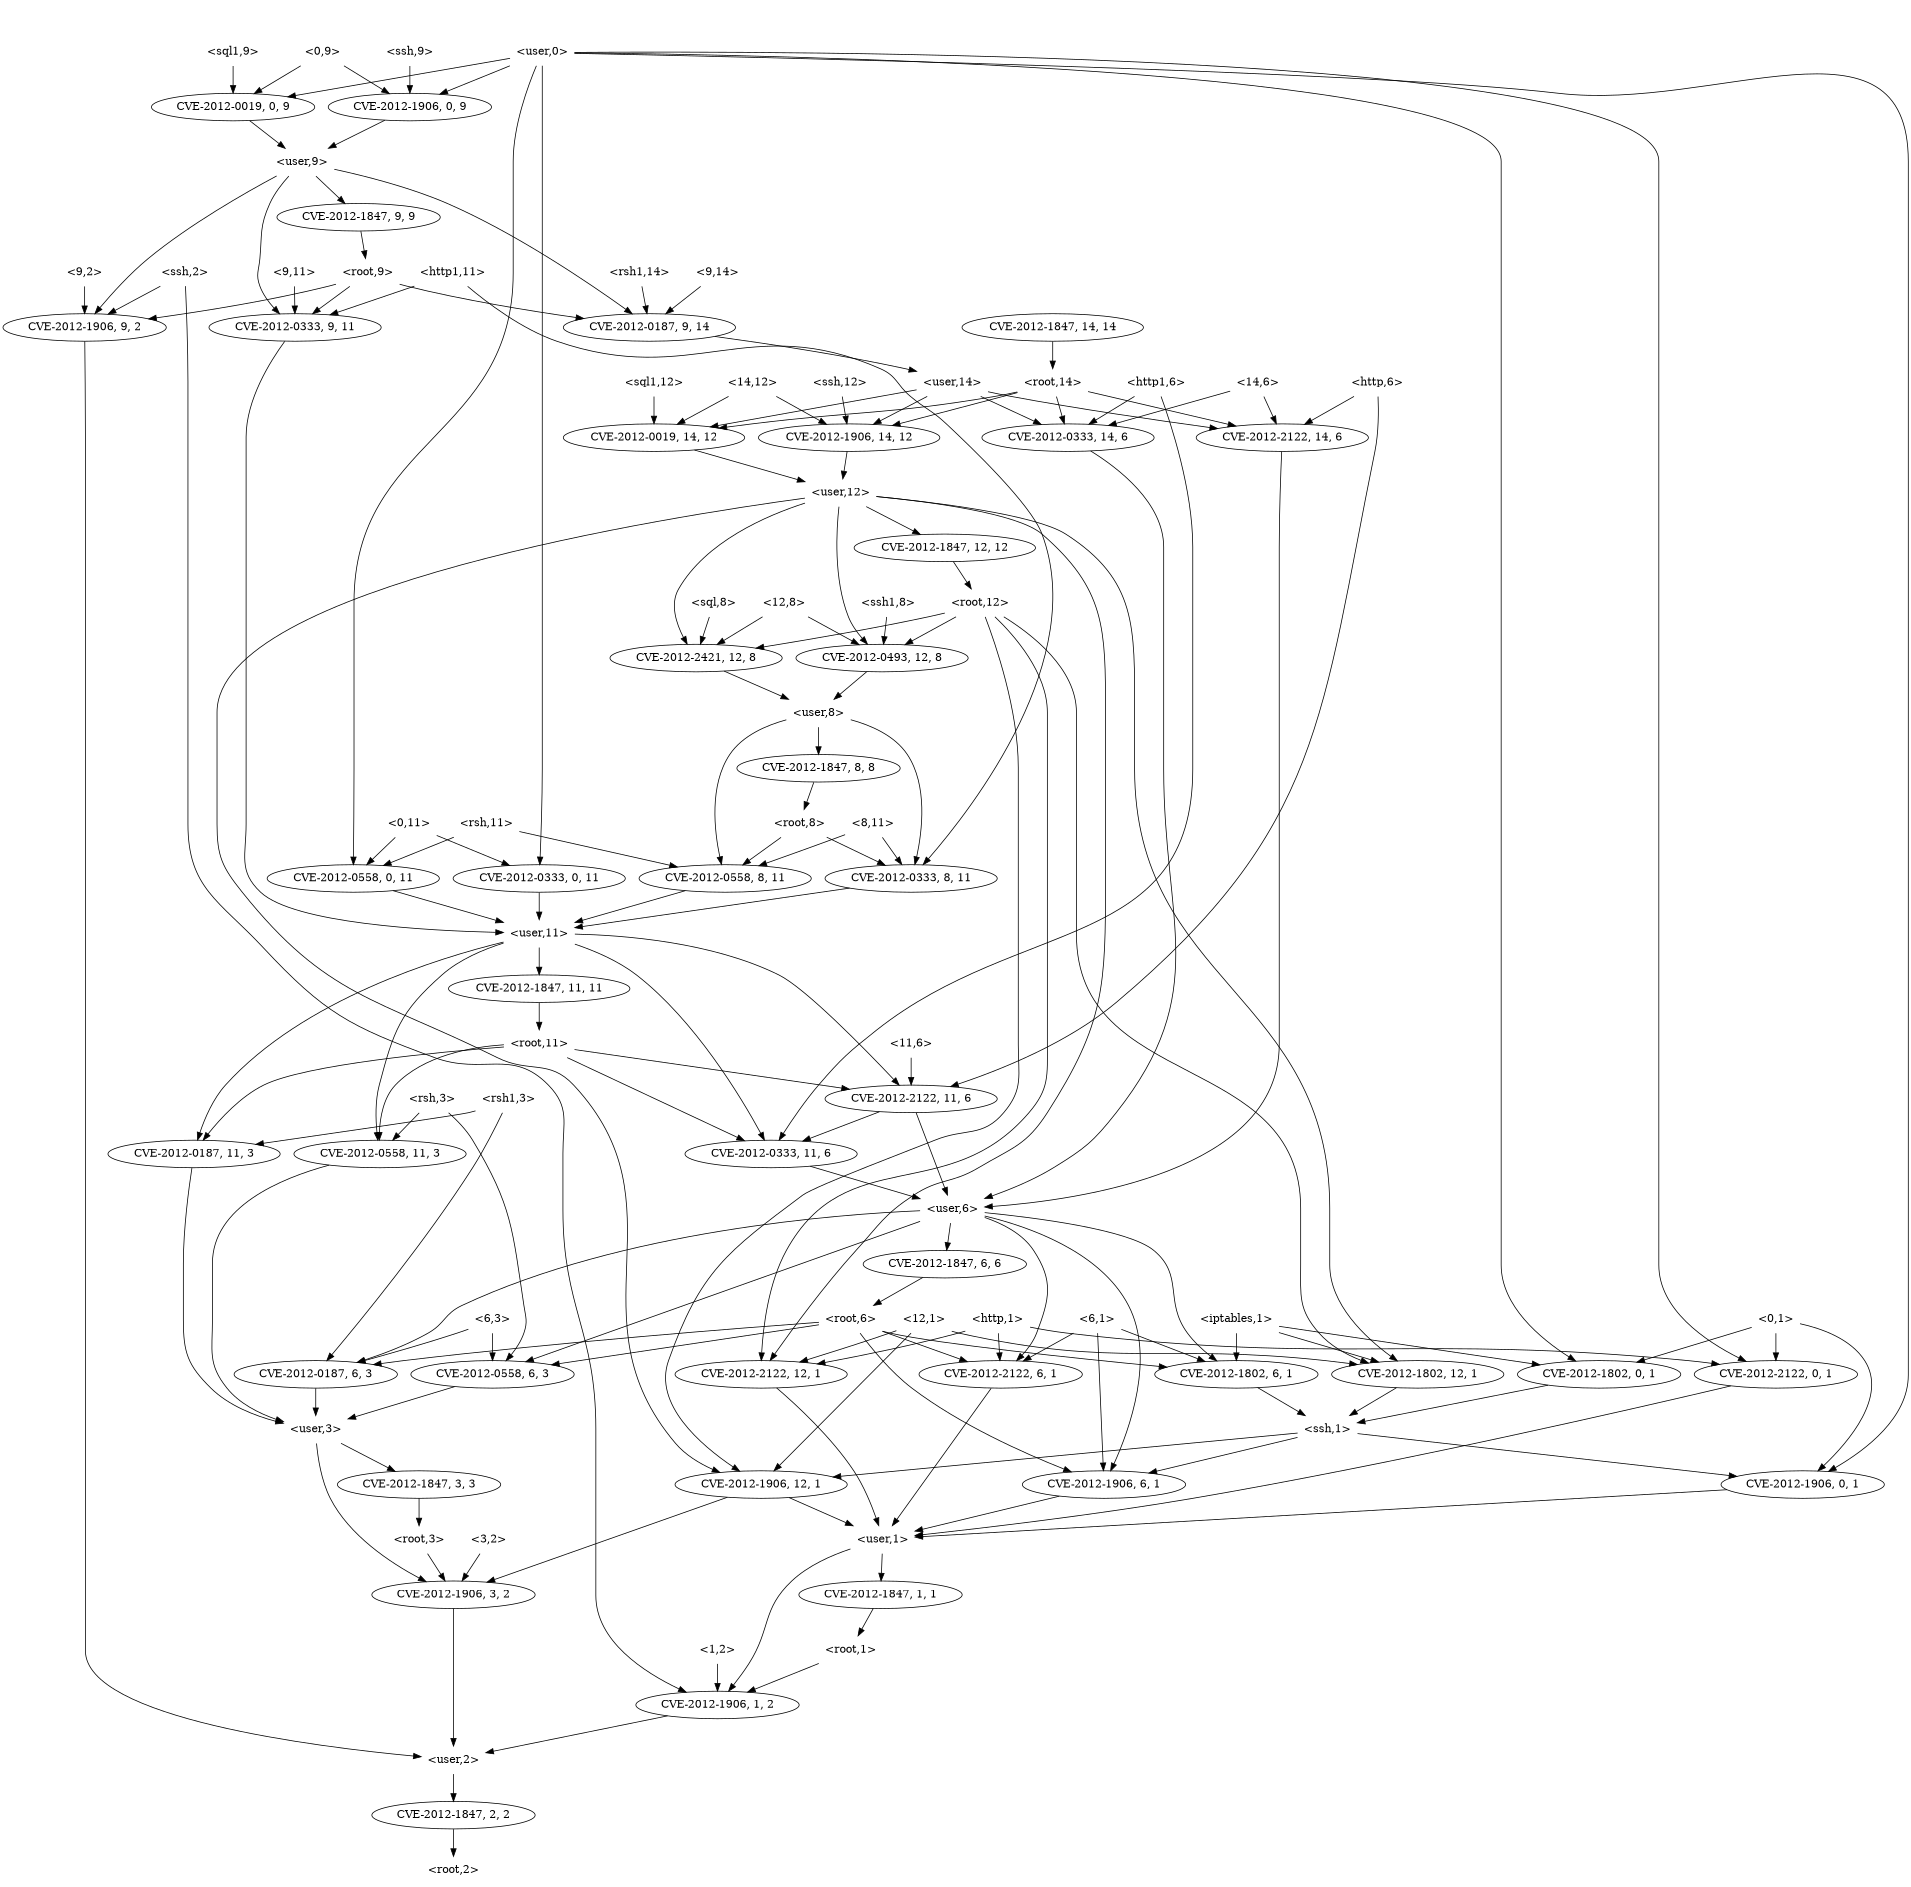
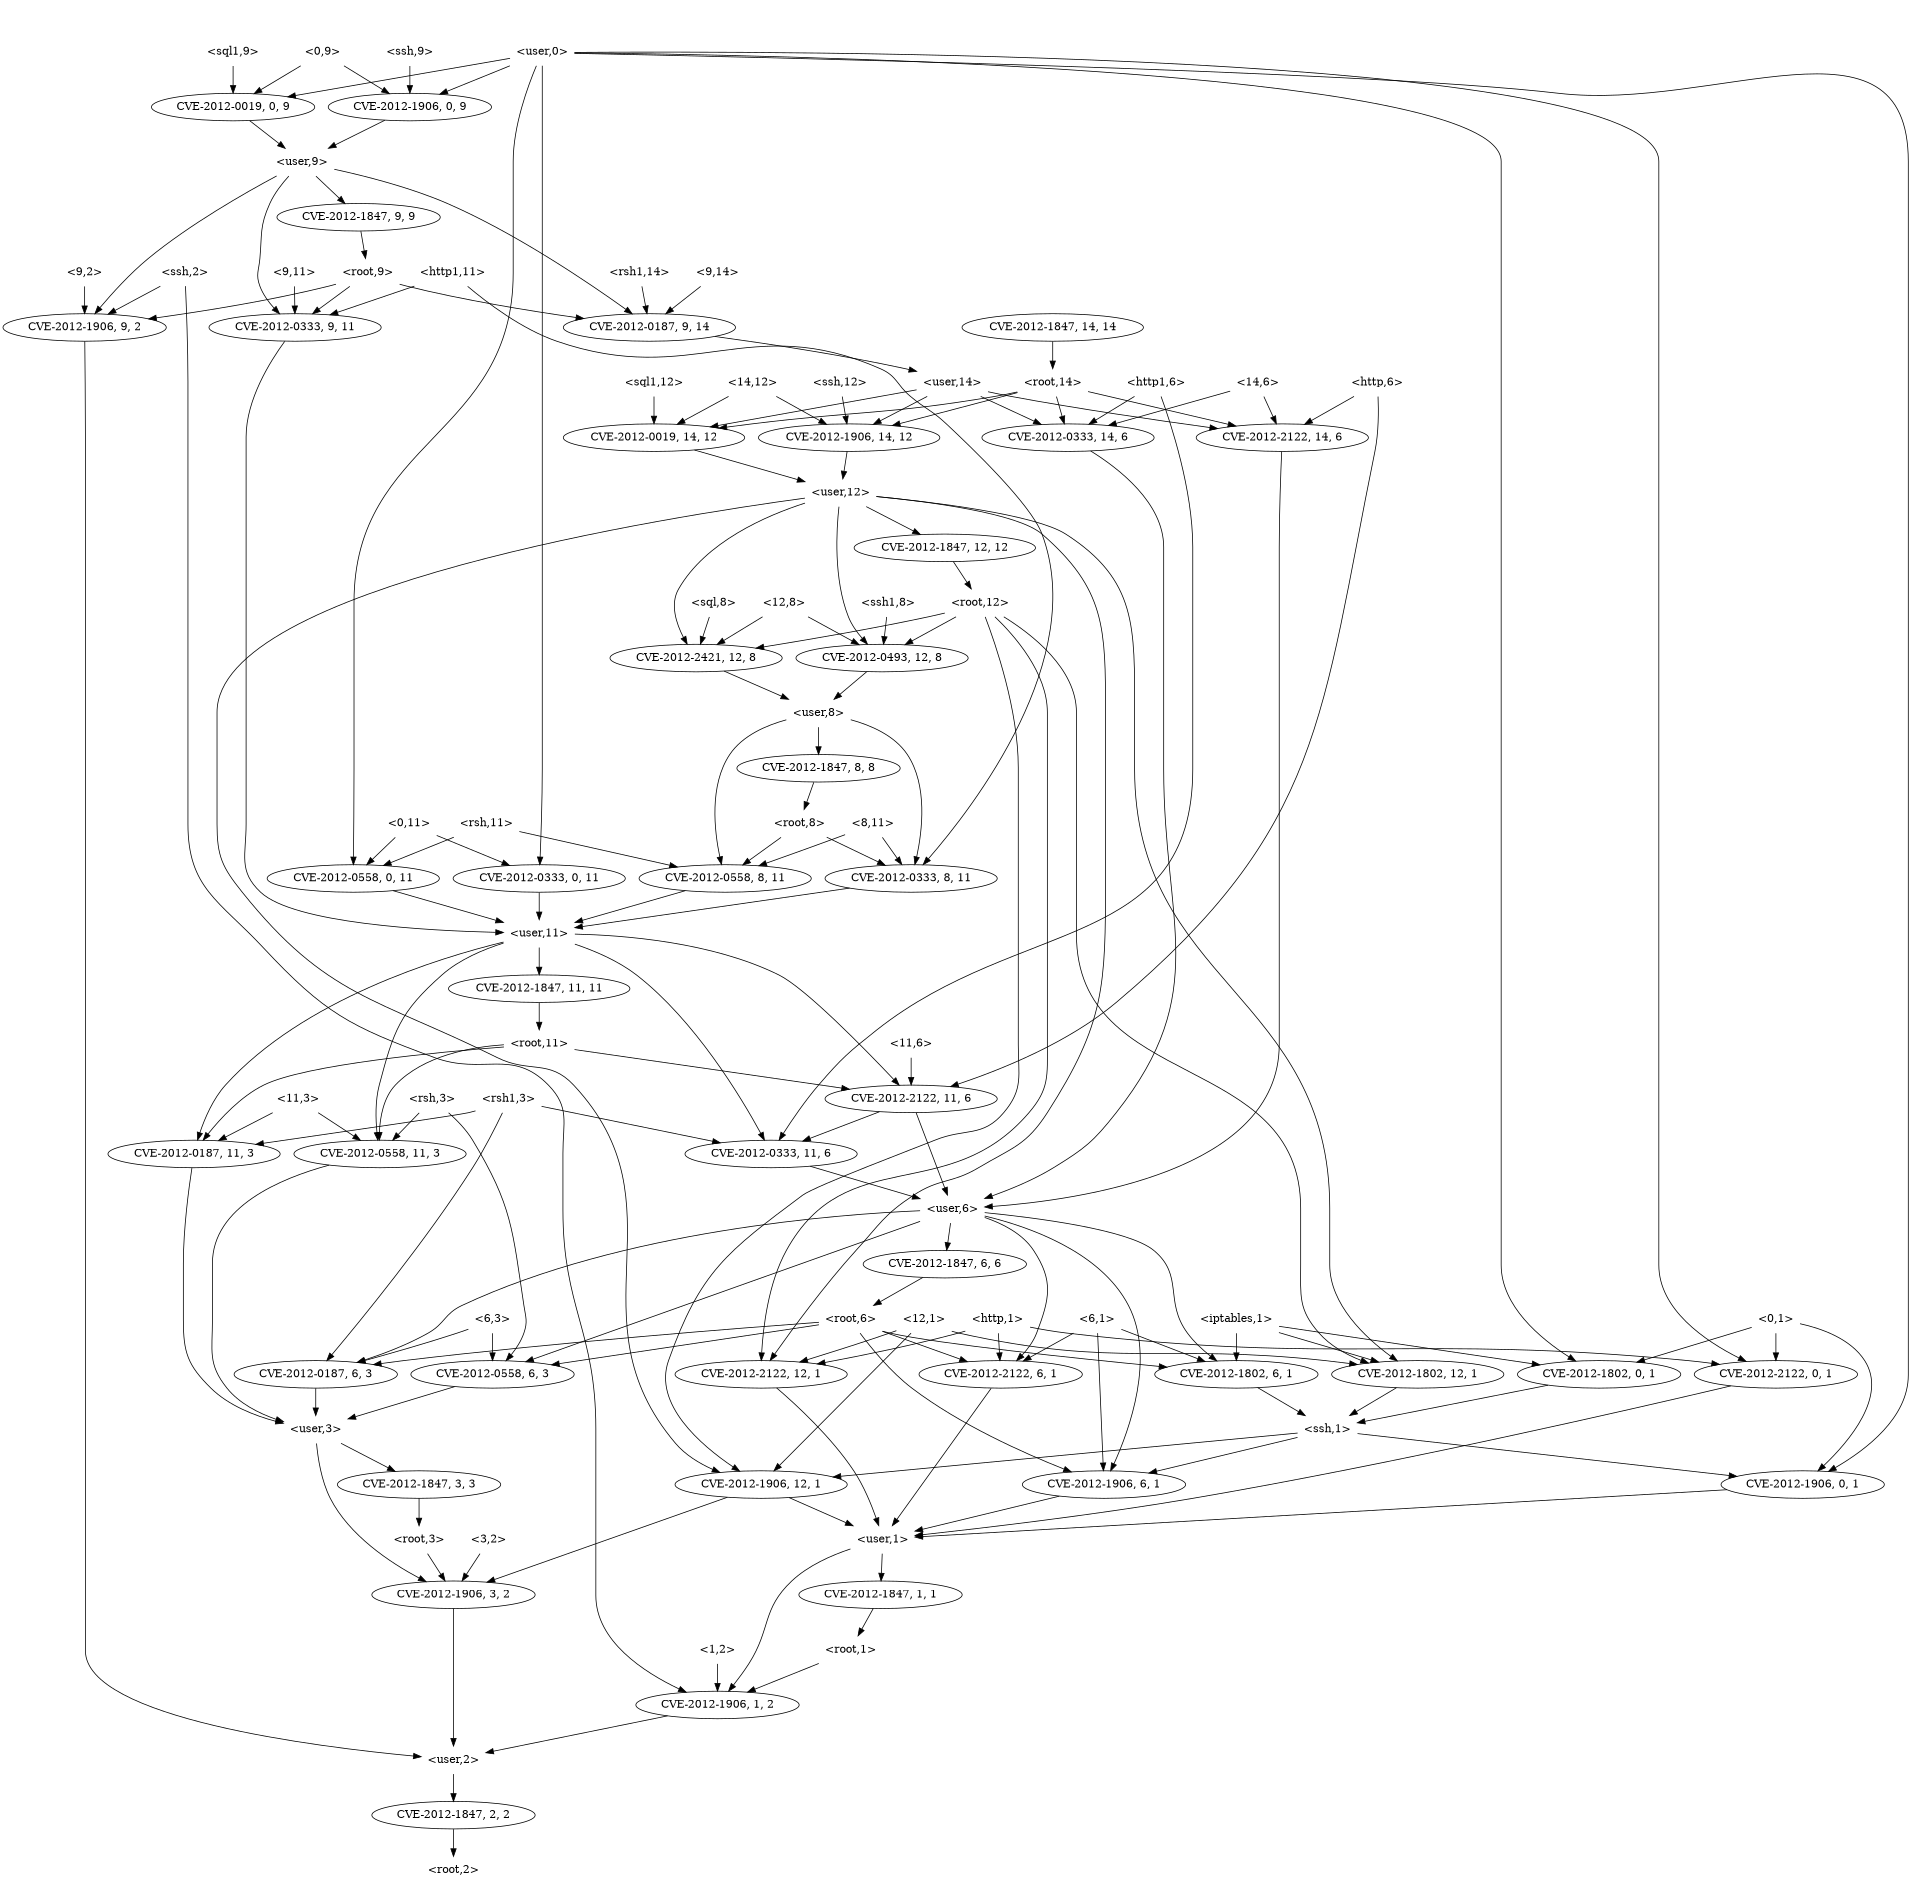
(652, 1098) -> (627, 1124)
none -> (298, 1099)
